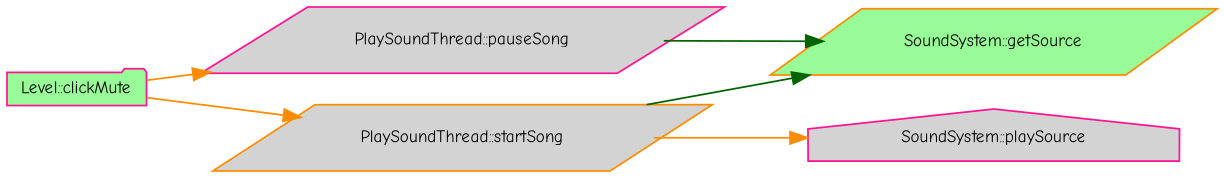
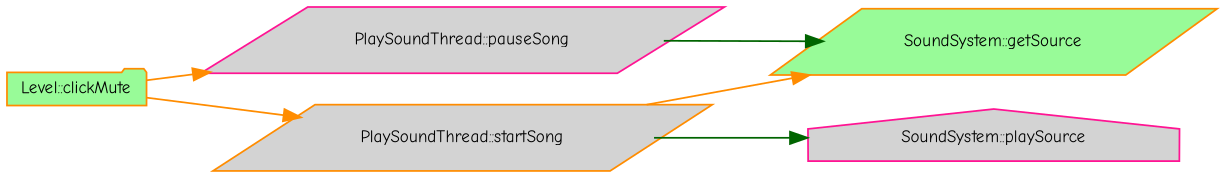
(77, 89) -> (77, 89)
(719, 91) -> (719, 91)
(722, 138) -> (722, 138)
